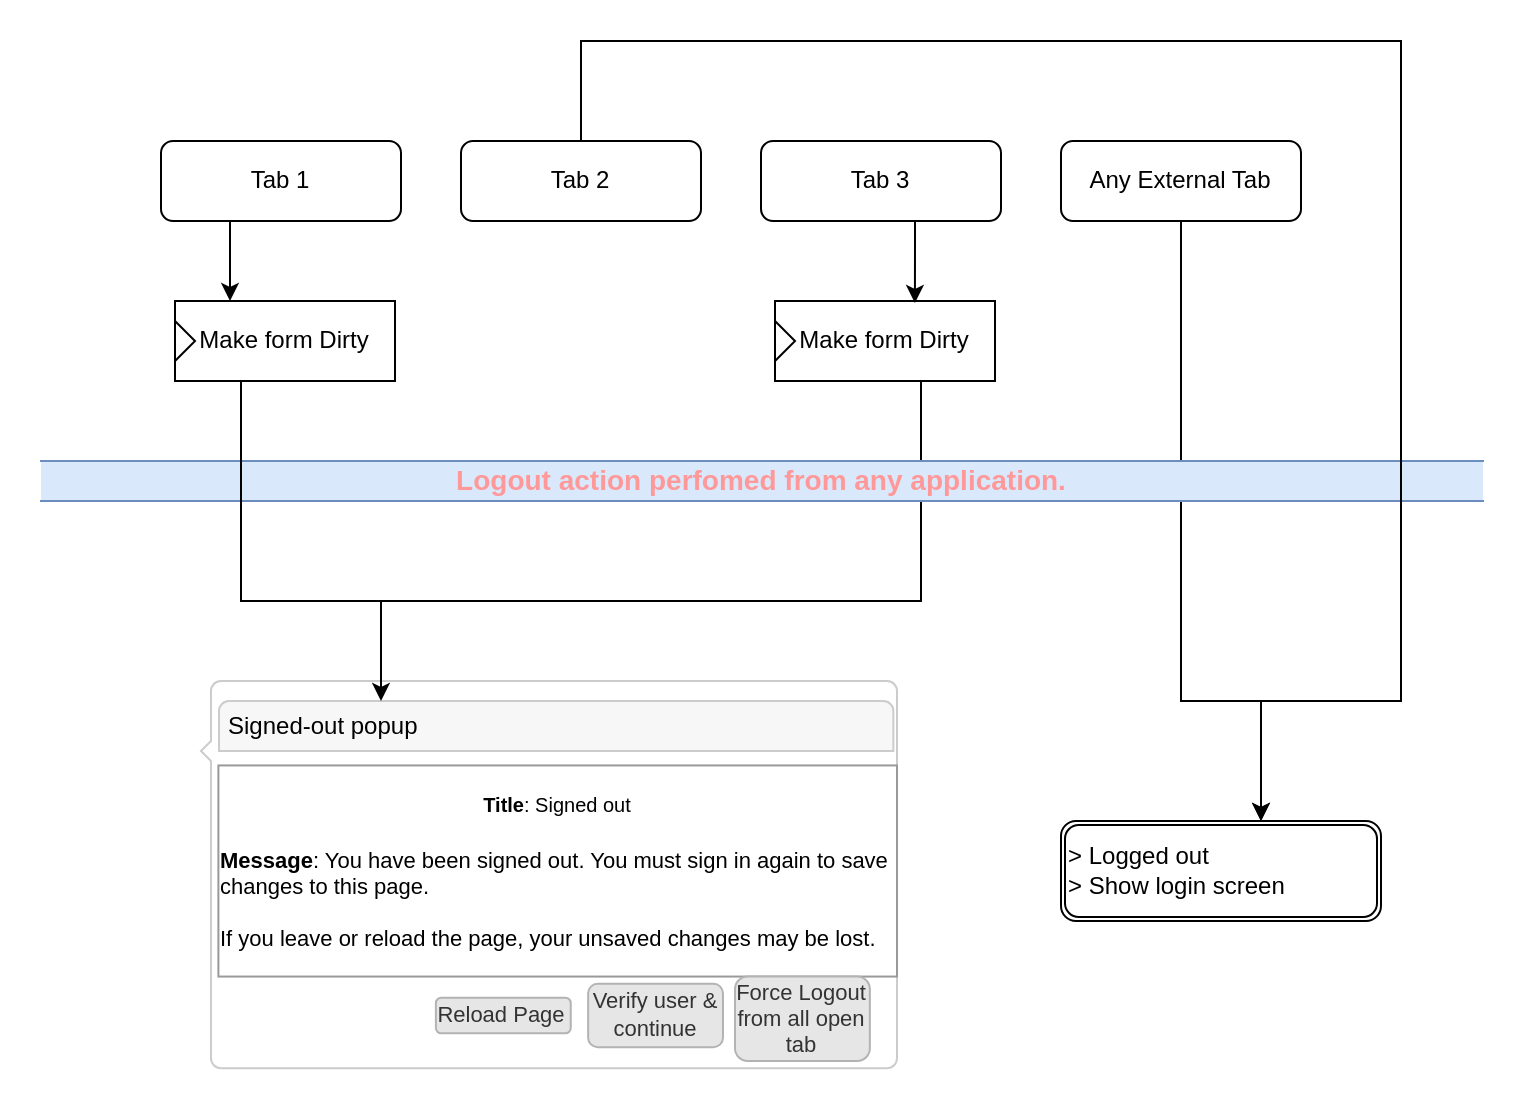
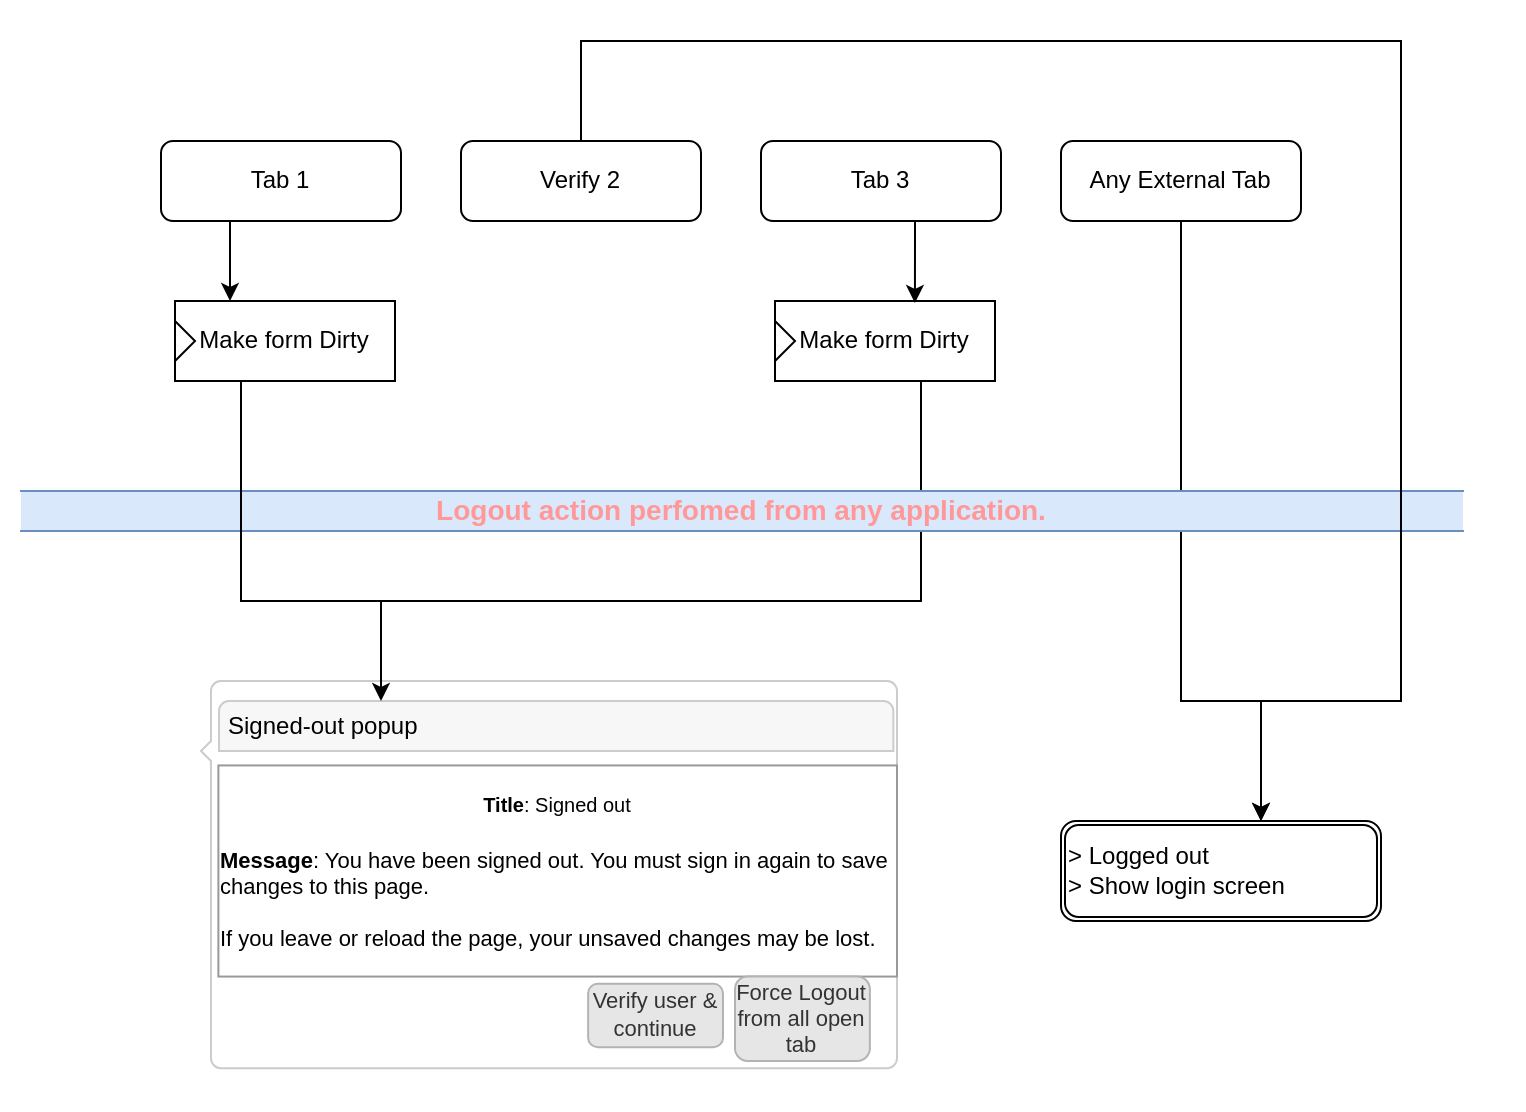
(581, 181) -> (581, 181)
(762, 481) -> (742, 511)
(503, 1015) -> none
